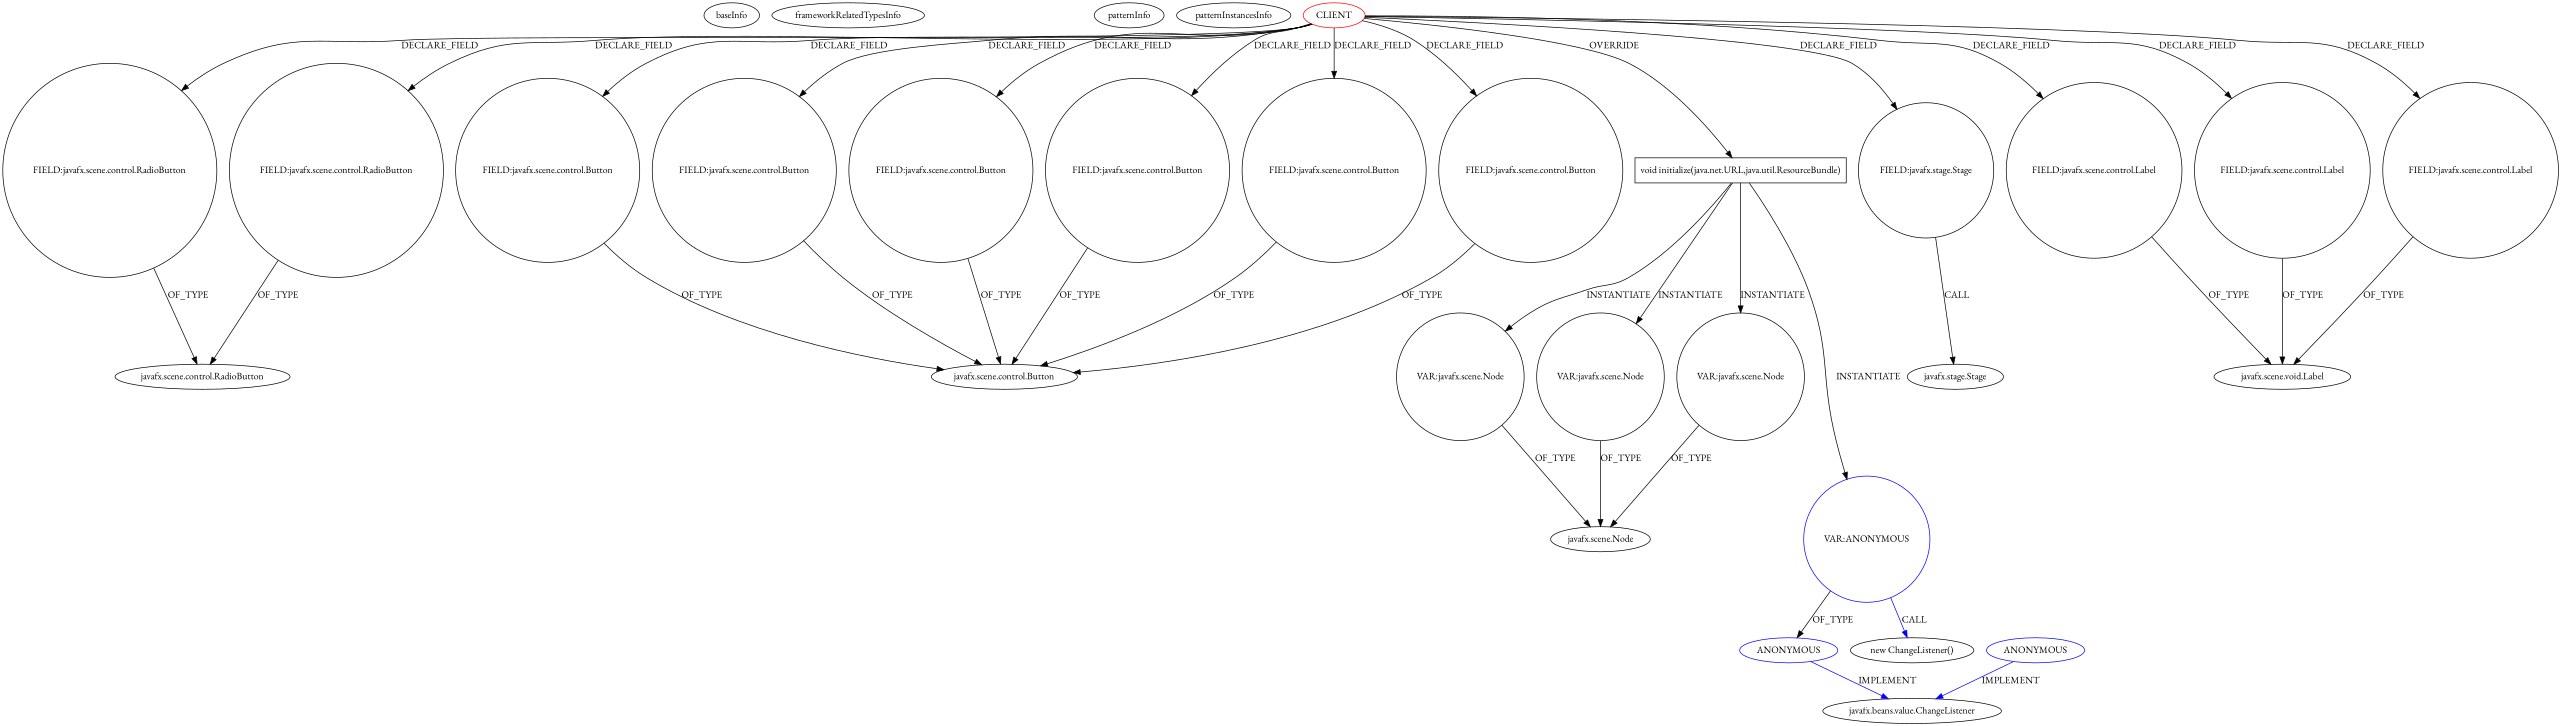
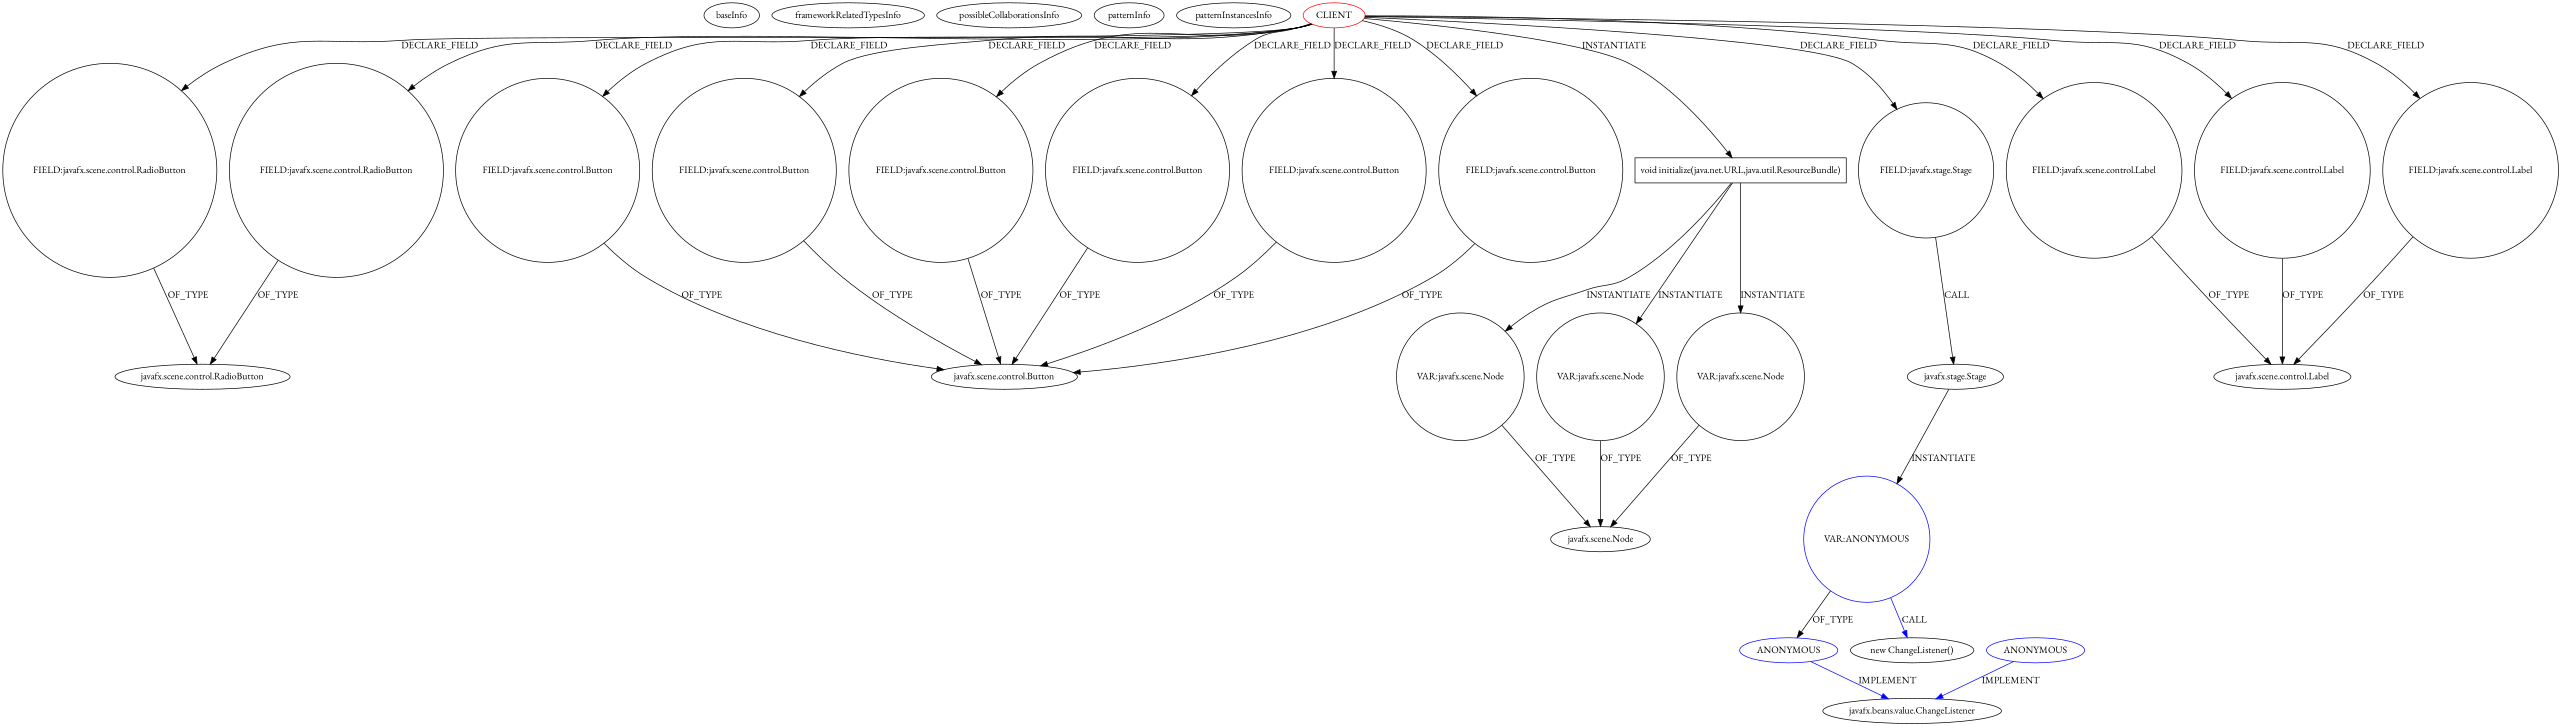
none -> (1009, 15)
(1614, 46) -> (1614, 46)
(1818, 321) -> (1925, 433)
(2282, 377) -> (2282, 377)
